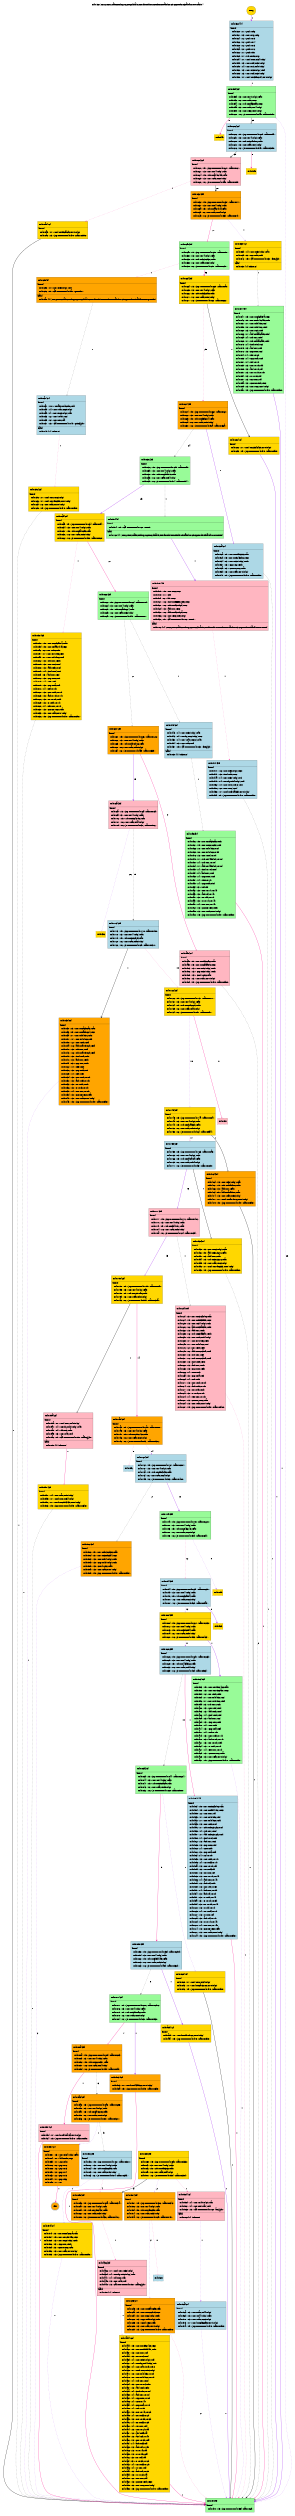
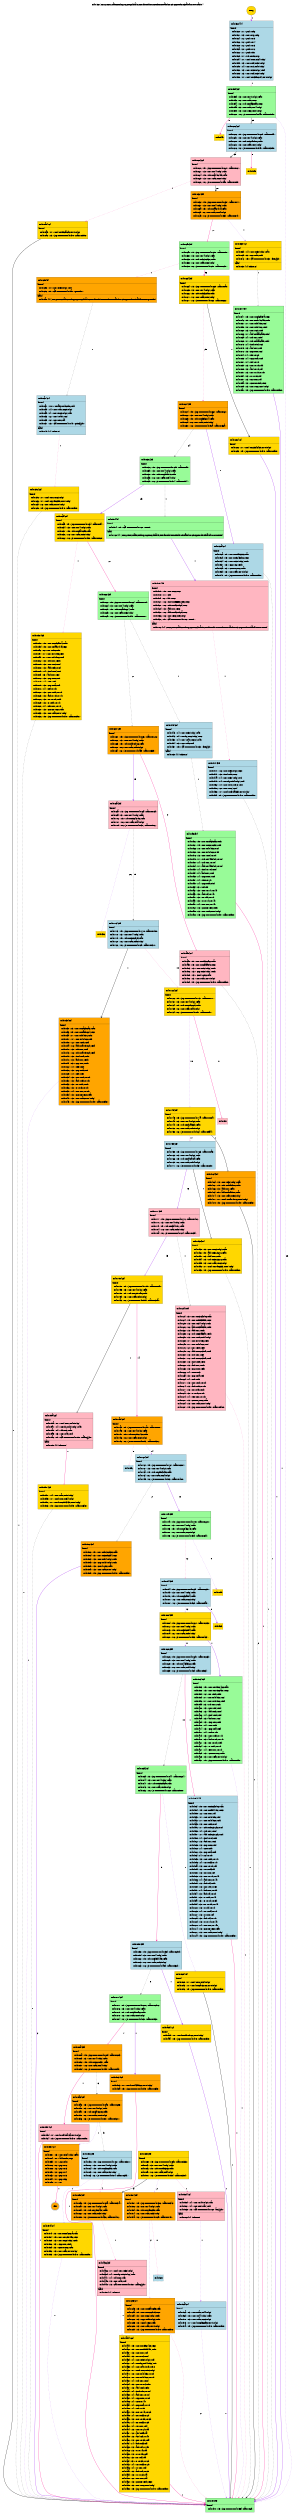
(36, 2102) -> (36, 2102)
